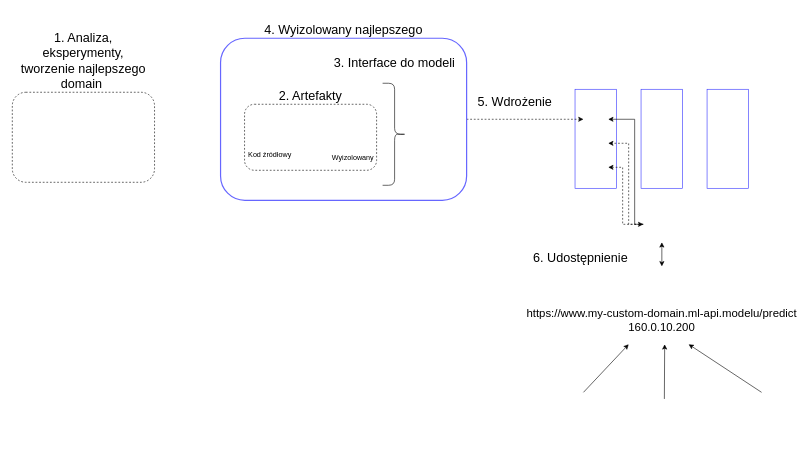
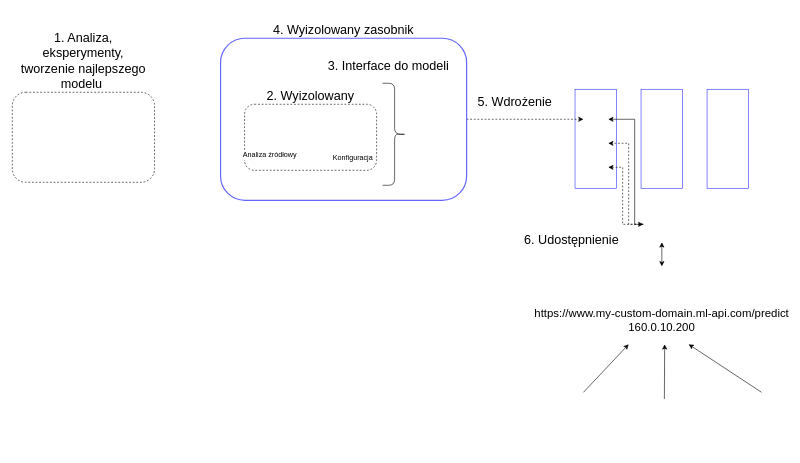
(344, 29) -> (344, 29)
(83, 60) -> (83, 60)
(394, 62) -> (388, 65)
(311, 95) -> (311, 95)
(270, 154) -> (270, 154)
(353, 157) -> (353, 157)
(580, 257) -> (571, 239)
(661, 313) -> (661, 313)
